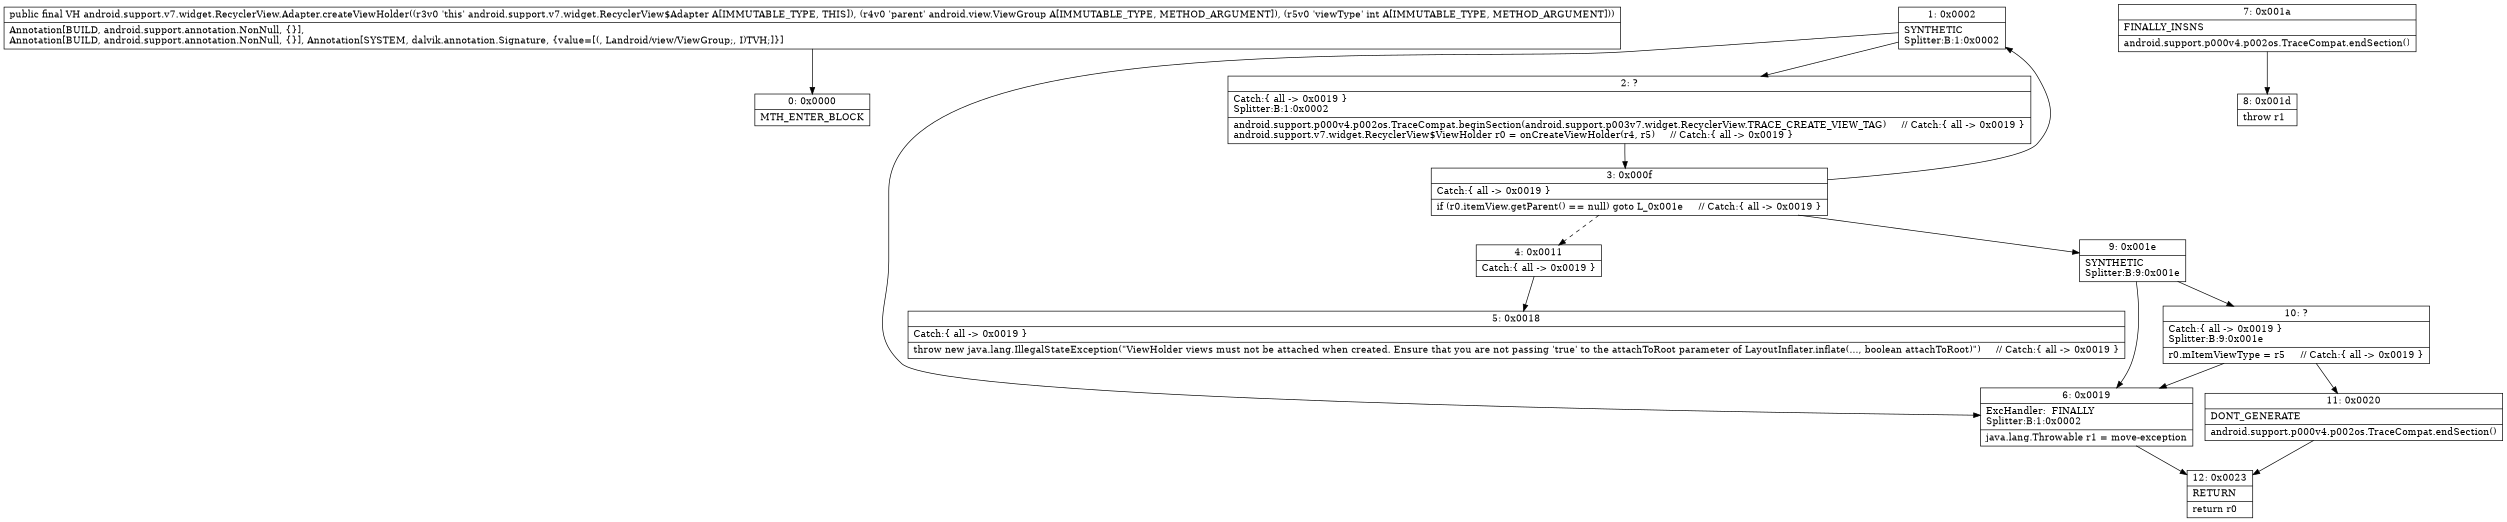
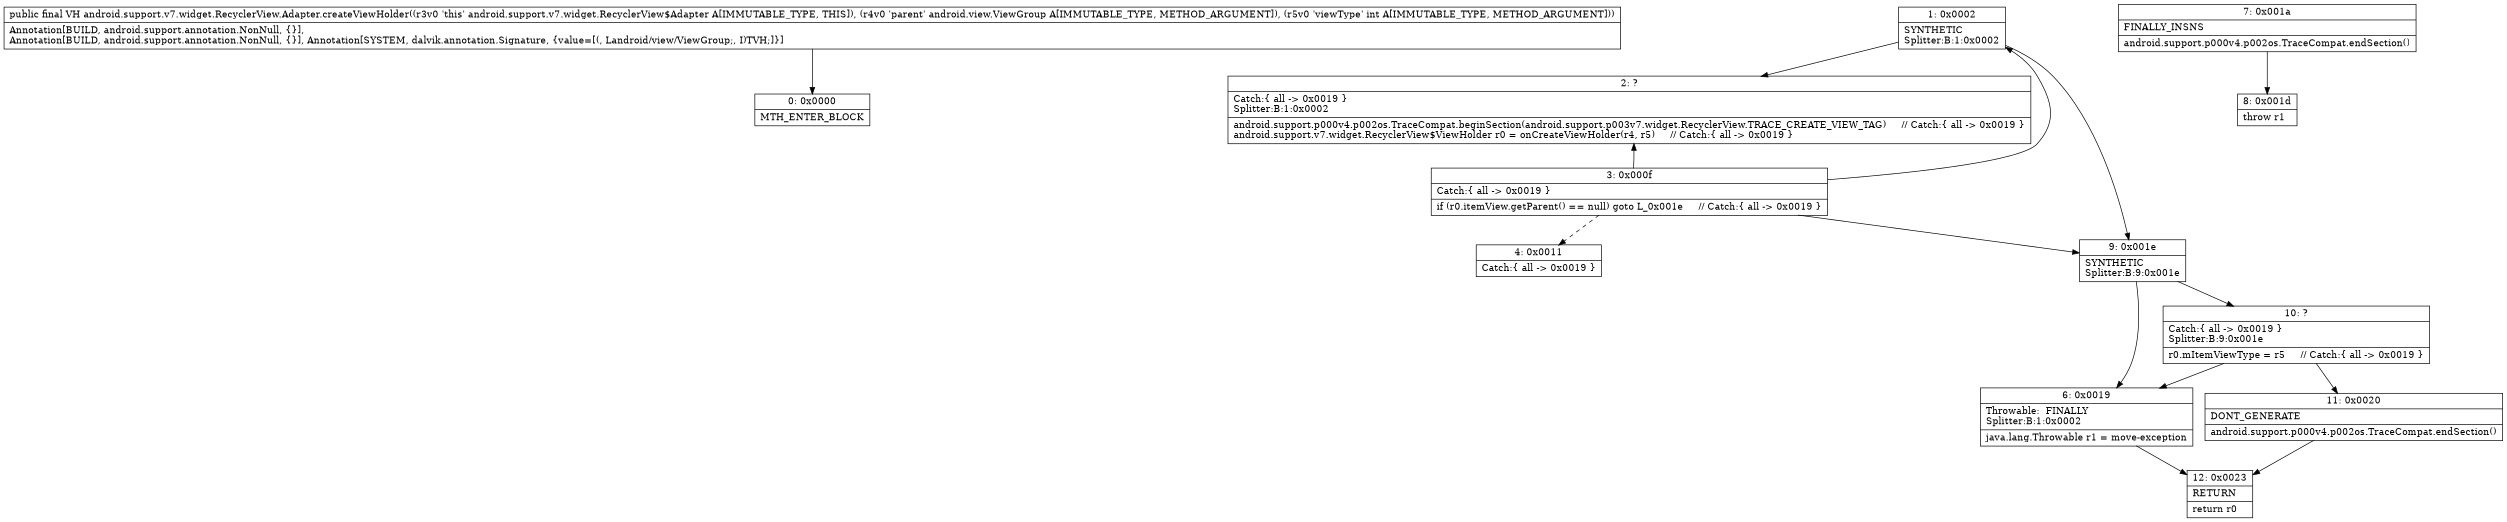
(1625, 153) -> (1634, 159)
(887, 289) -> (2087, 125)
(1516, 335) -> none
(2040, 411) -> (2037, 411)
